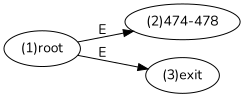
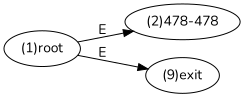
(183, 22) -> (183, 22)
(183, 75) -> (183, 75)
